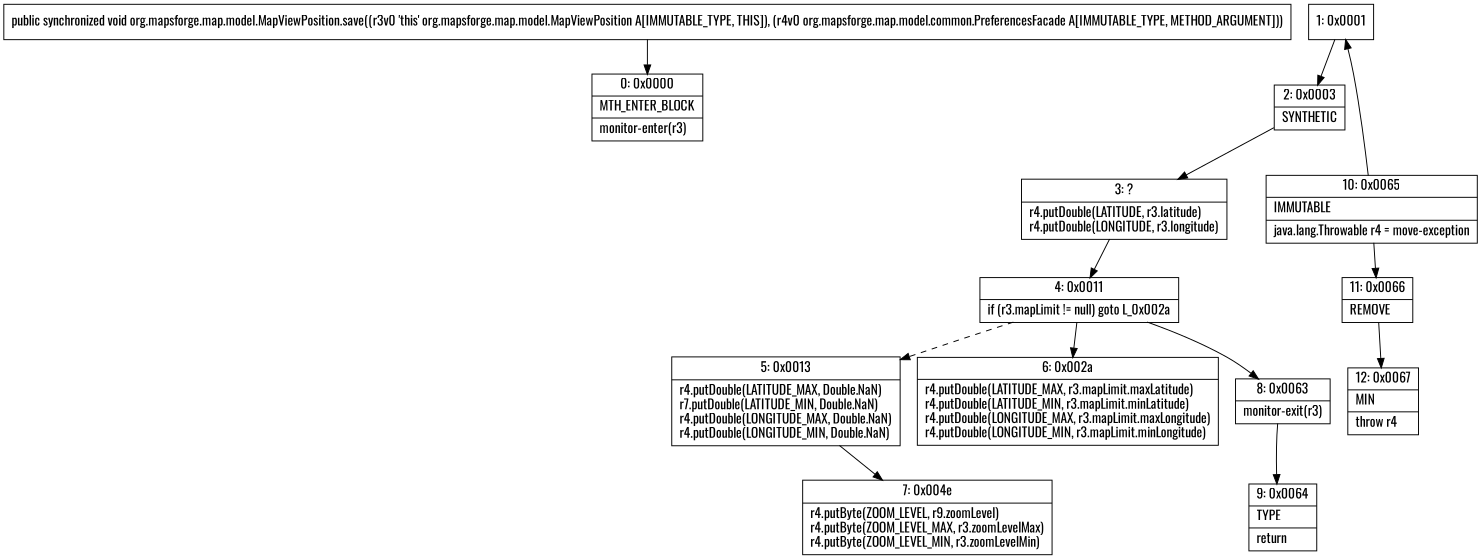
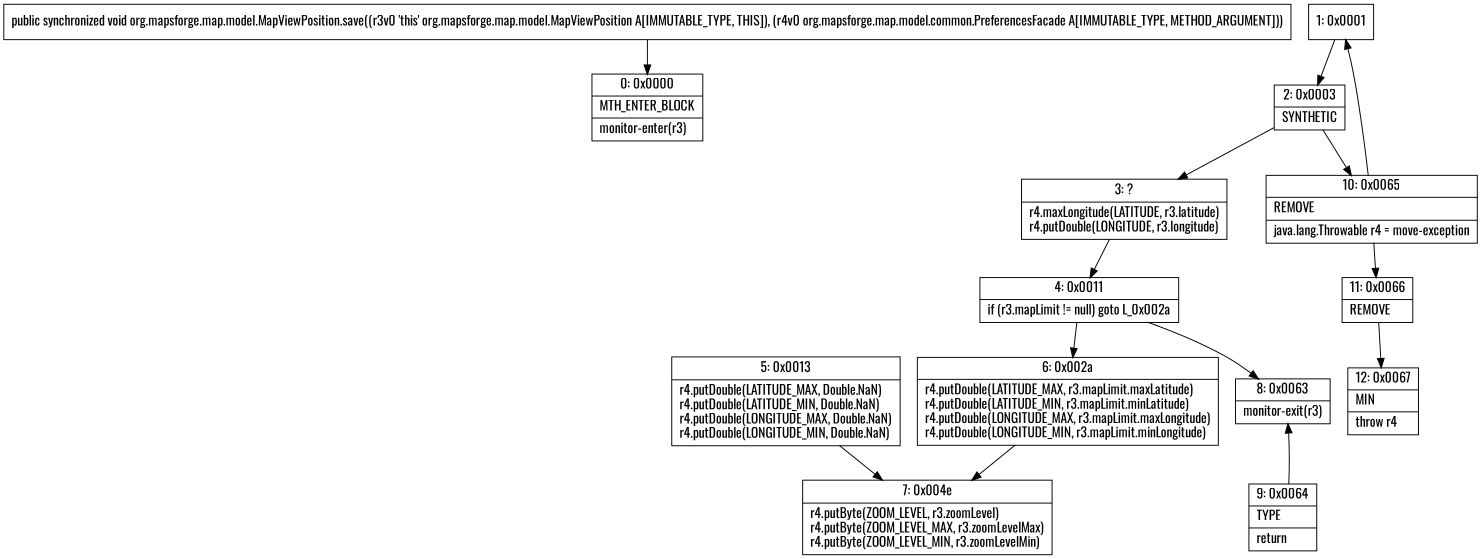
none -> (1335, 149)
(1303, 208) -> (1294, 208)
(1116, 213) -> (1124, 213)
(961, 339) -> none
(779, 405) -> (780, 405)
(1276, 449) -> (1289, 459)
none -> (997, 460)
(905, 514) -> (905, 514)
